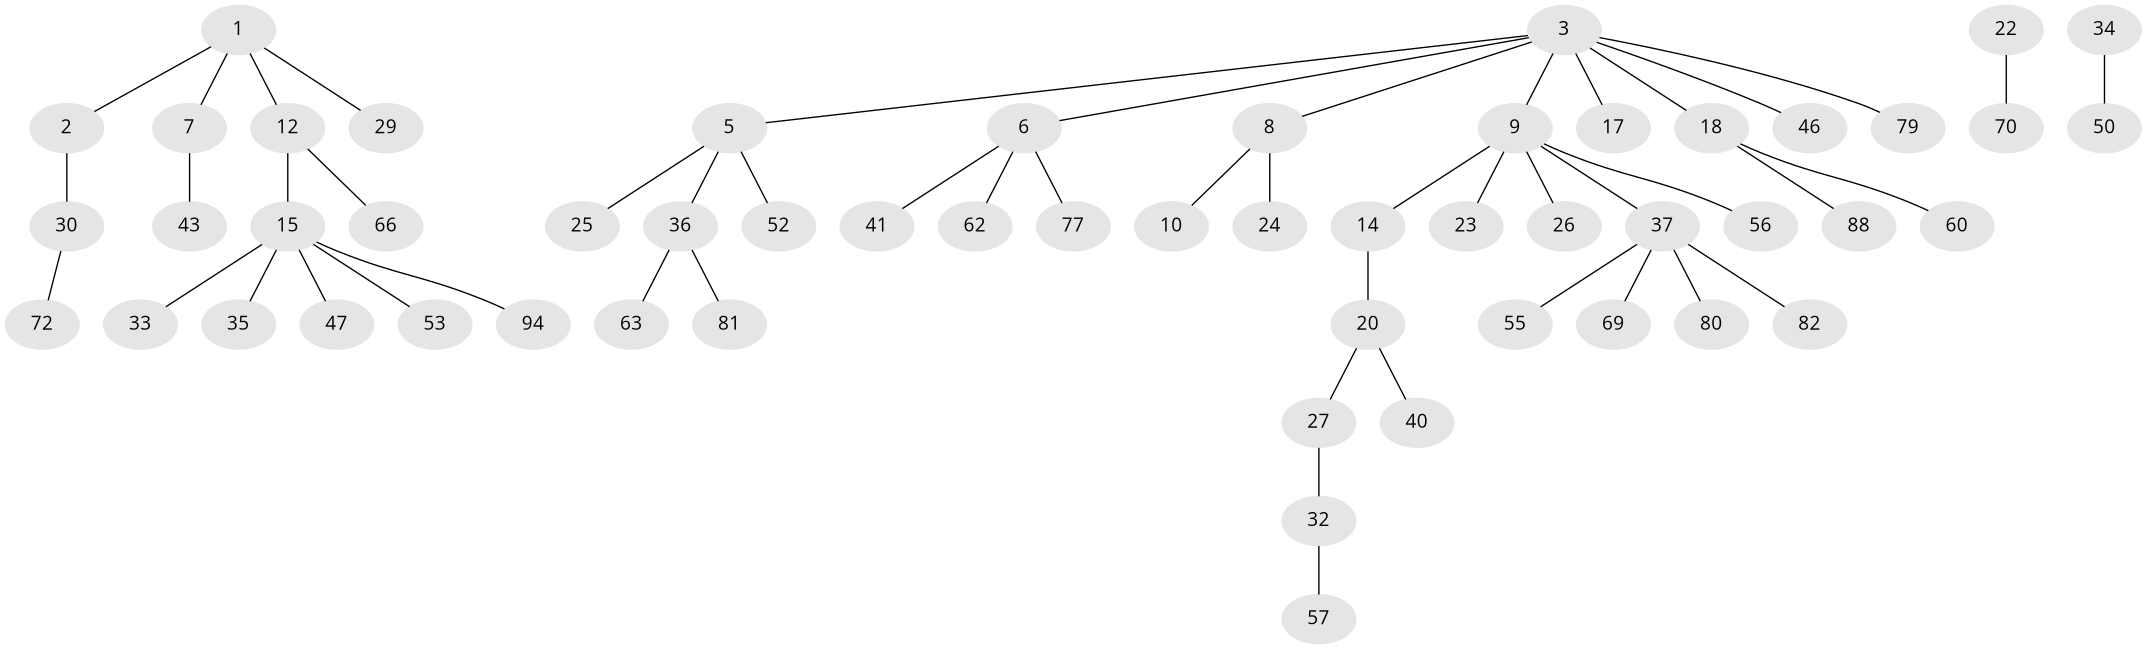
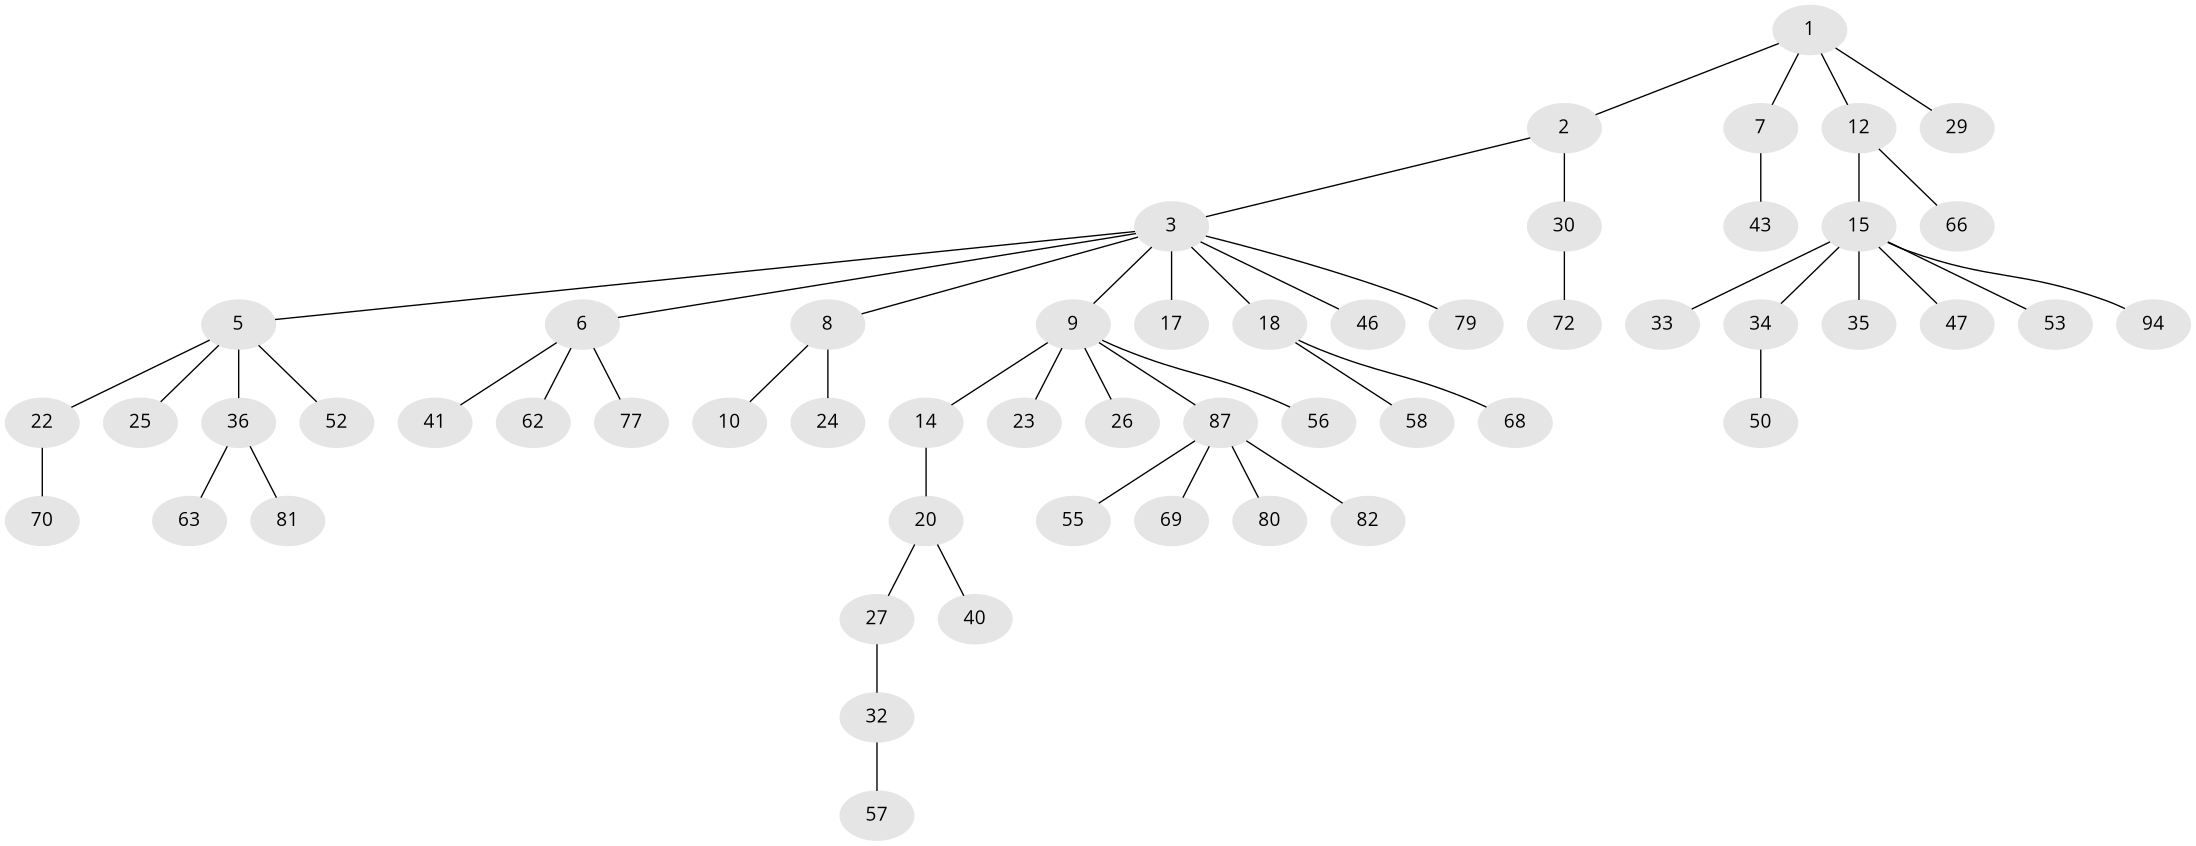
none -> (1368, 177)
(1663, 226) -> (1221, 423)
(1859, 226) -> (1417, 423)
(1957, 226) -> (1515, 423)
none -> (1810, 275)
none -> (141, 374)
